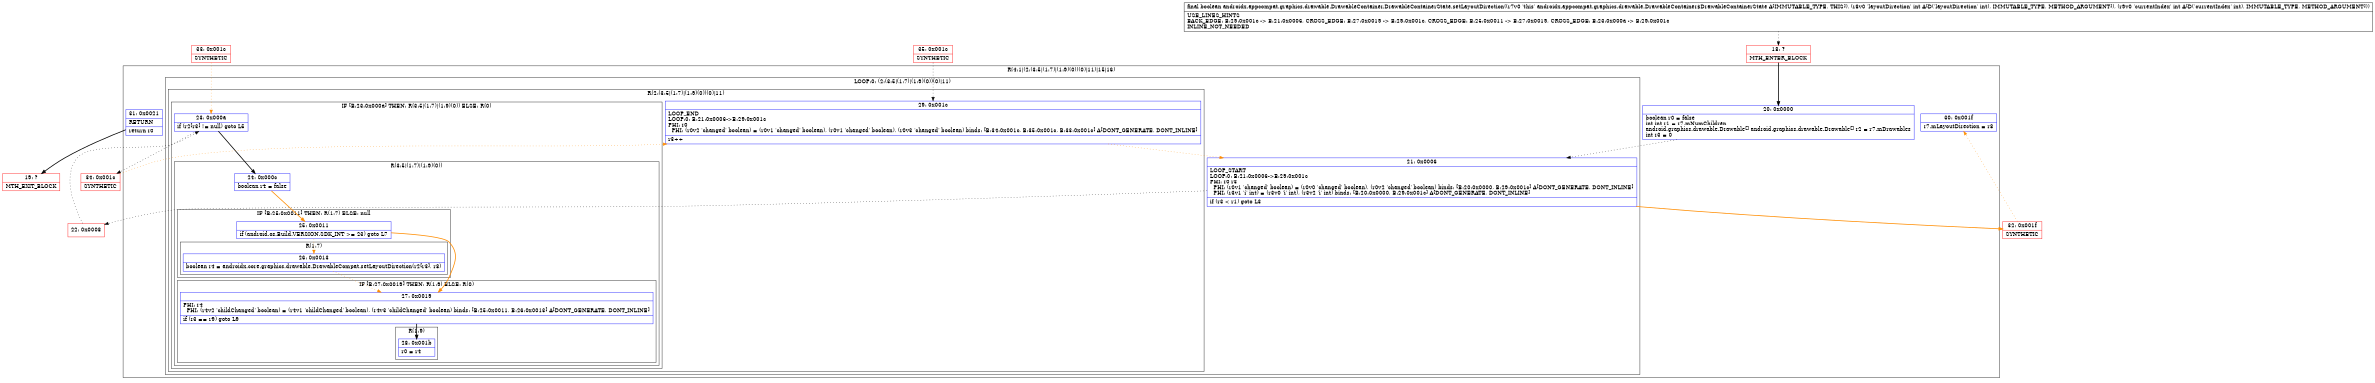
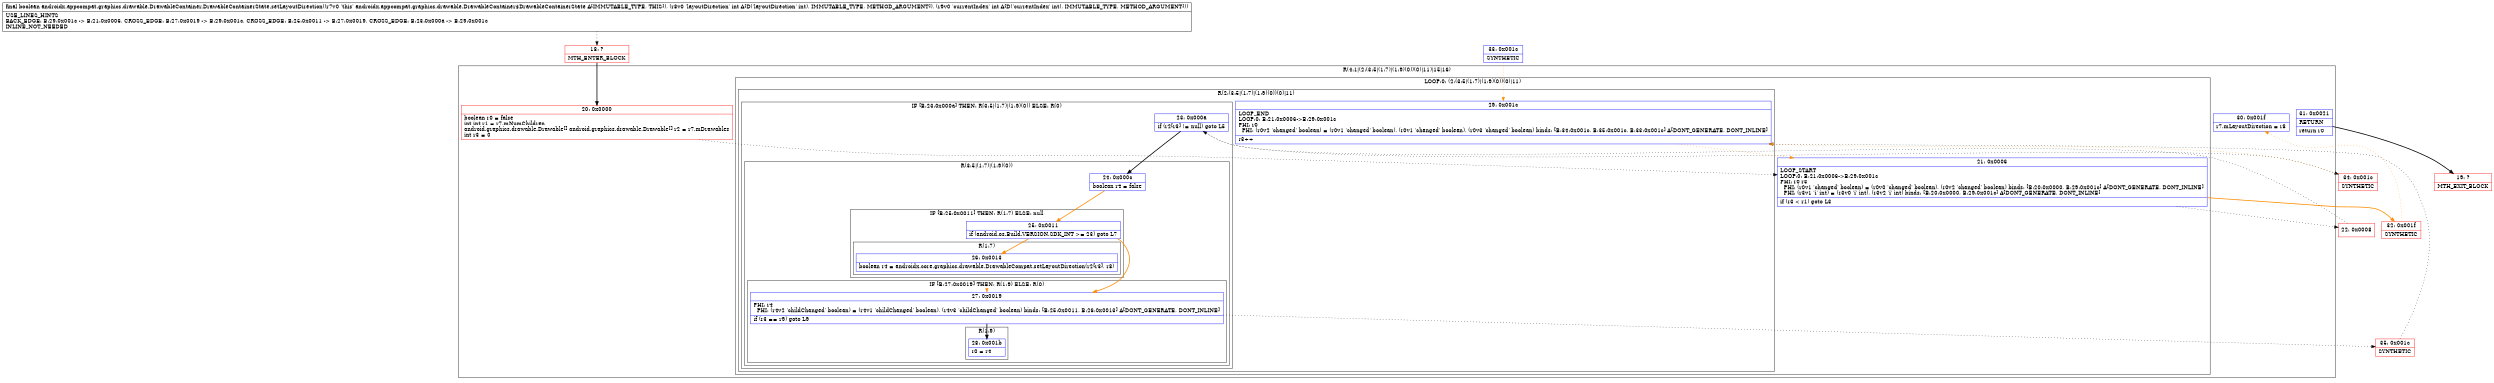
(211, 54) -> (1503, 54)
(211, 86) -> (1503, 80)
(1778, 123) -> (597, 123)
(314, 244) -> (1017, 245)
none -> (1797, 331)
